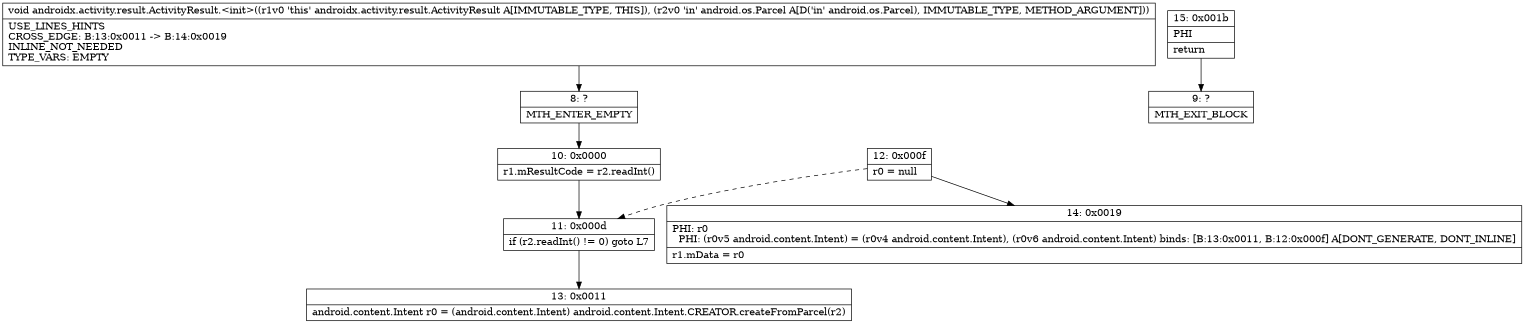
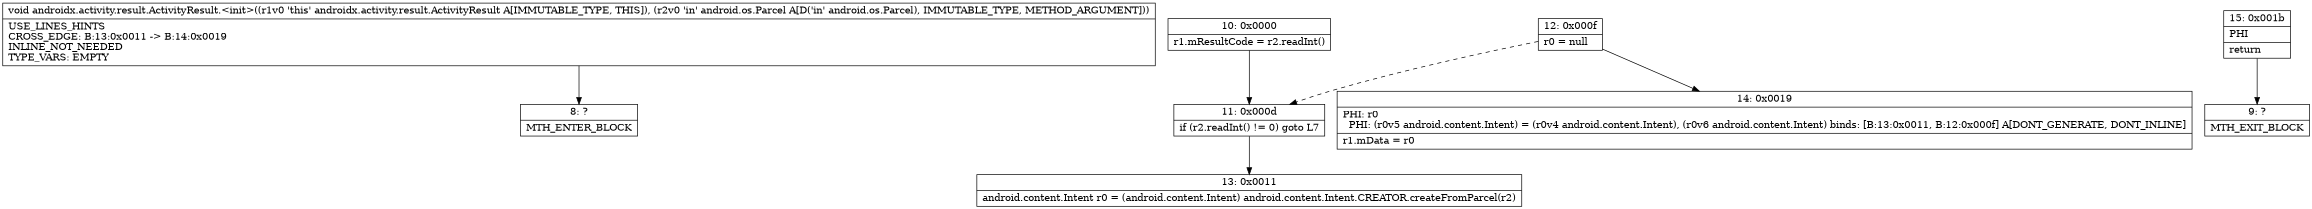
(579, 115) -> (579, 128)
(579, 132) -> none
